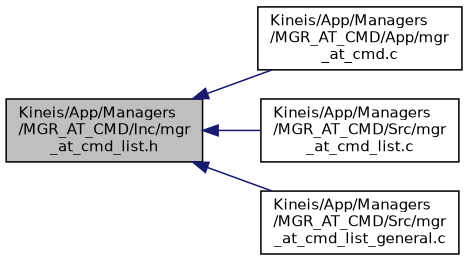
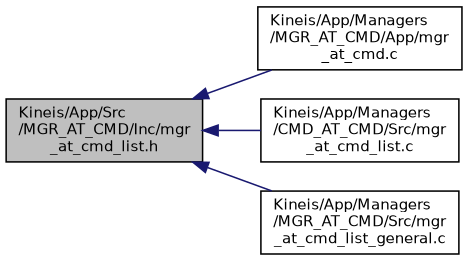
(104, 130) -> (104, 130)
(360, 130) -> (360, 130)
